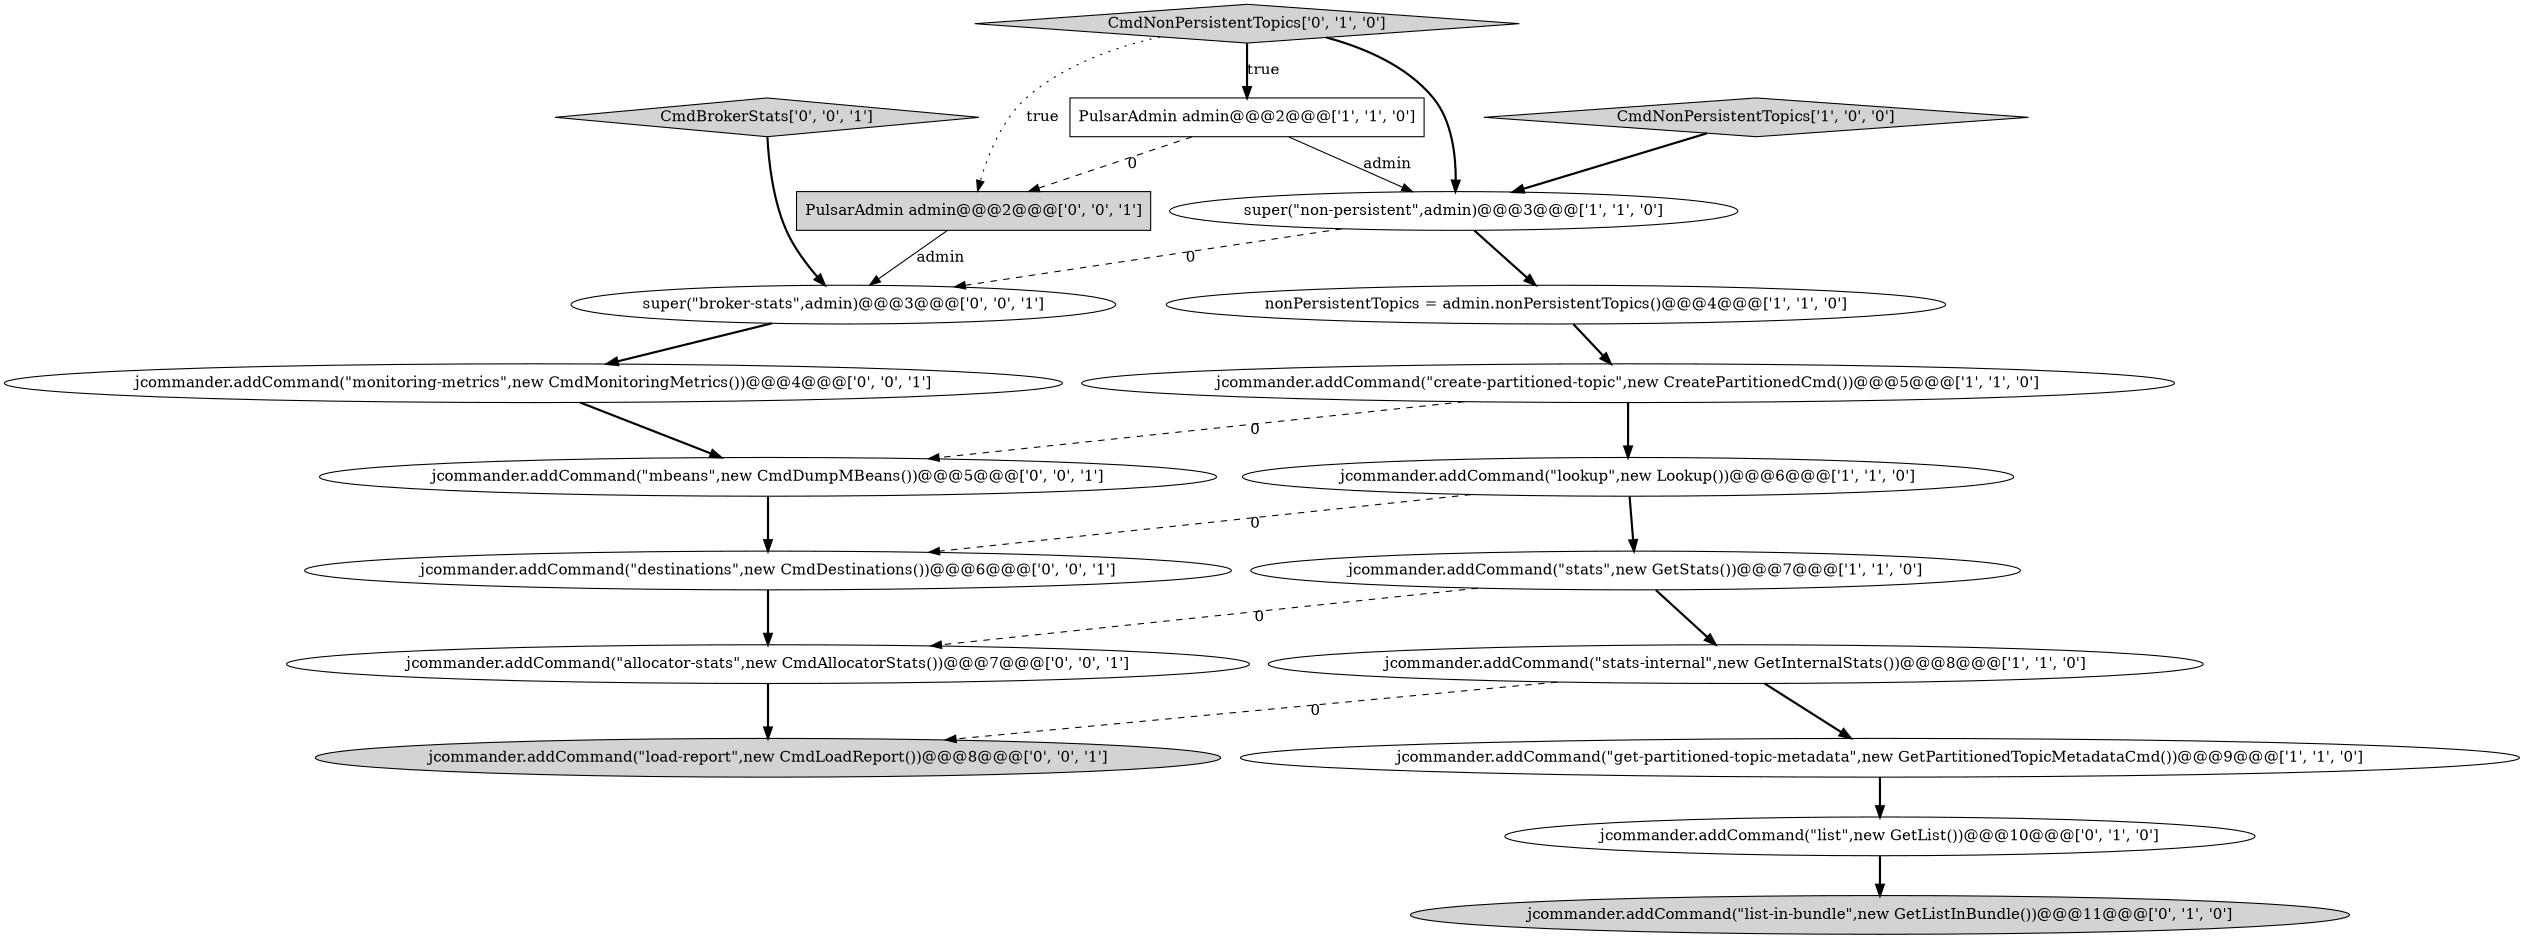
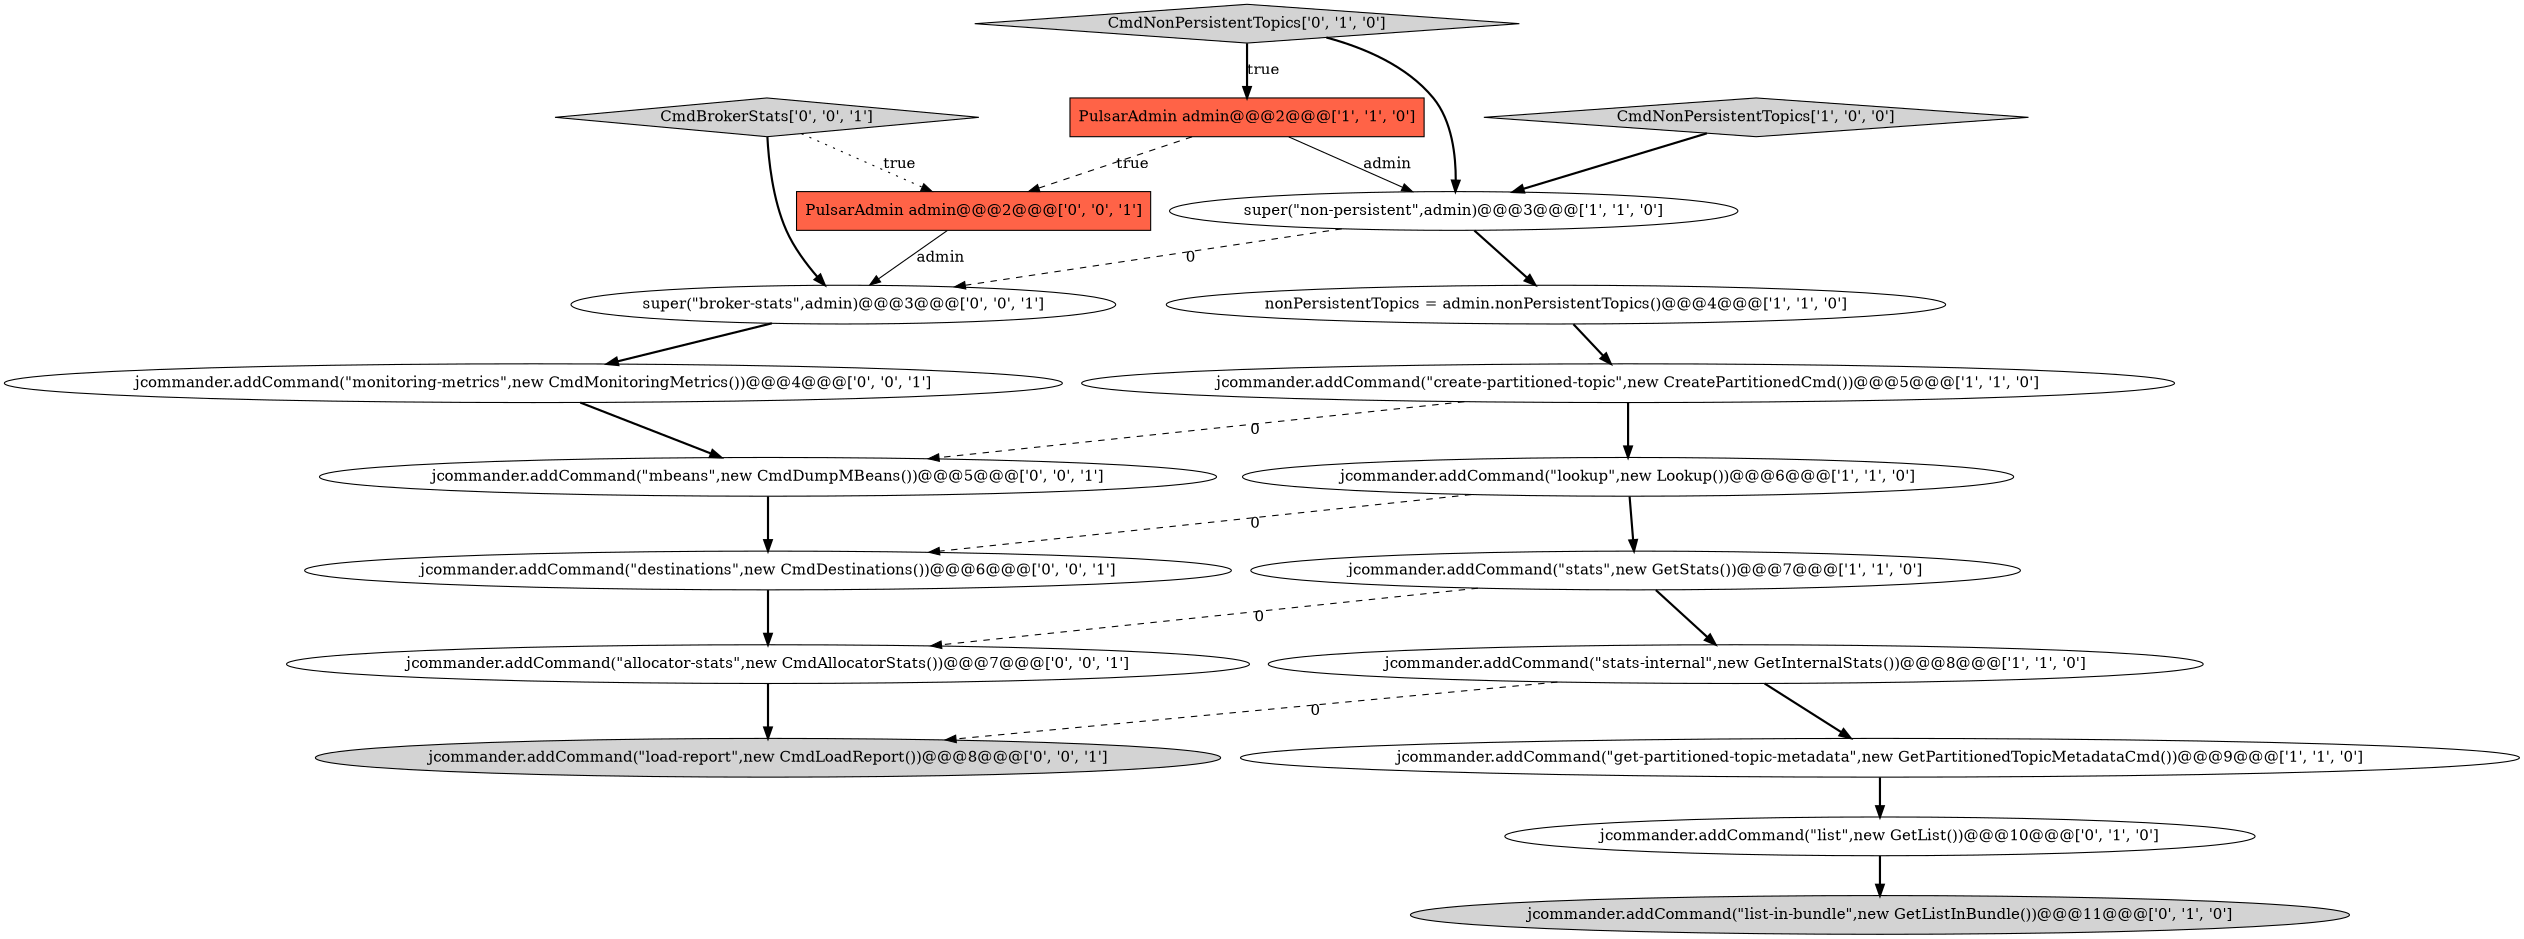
(1047, 82) -> (862, 160)
(1247, 117) -> (1247, 117)
(1133, 164) -> (1133, 164)
(974, 211) -> (974, 211)
